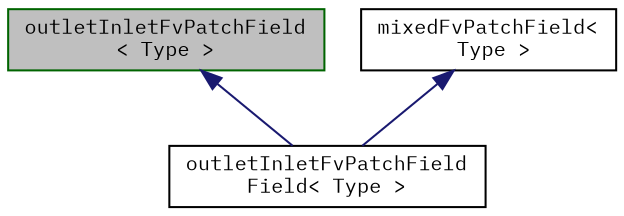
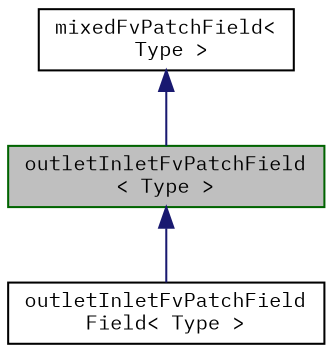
(400, 115) -> (166, 119)
